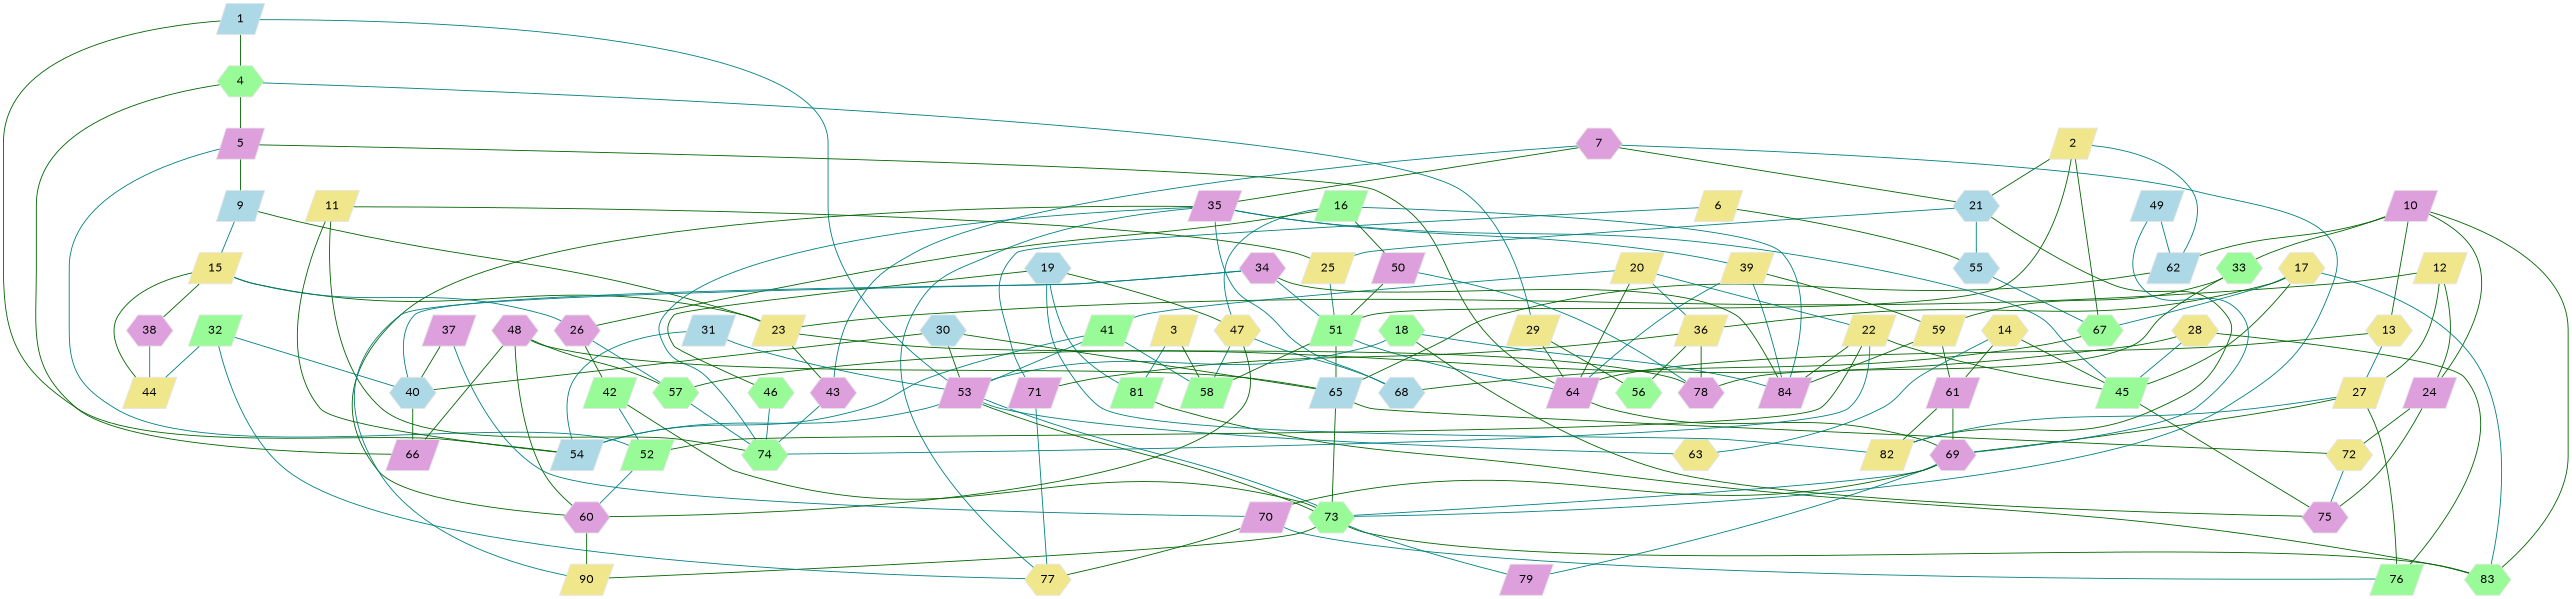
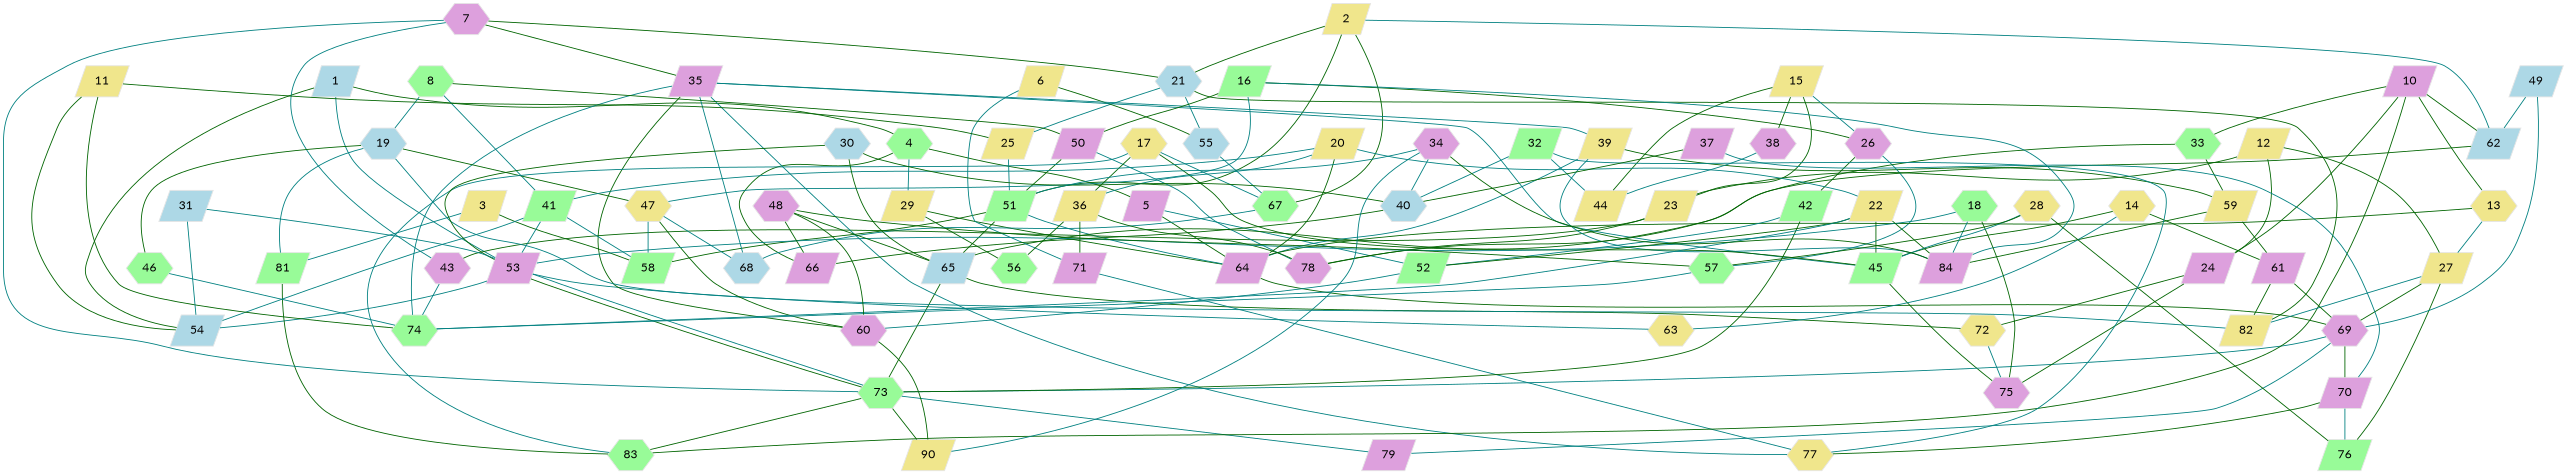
none -> (431, 81)
(241, 206) -> none
(1901, 361) -> (1045, 228)
